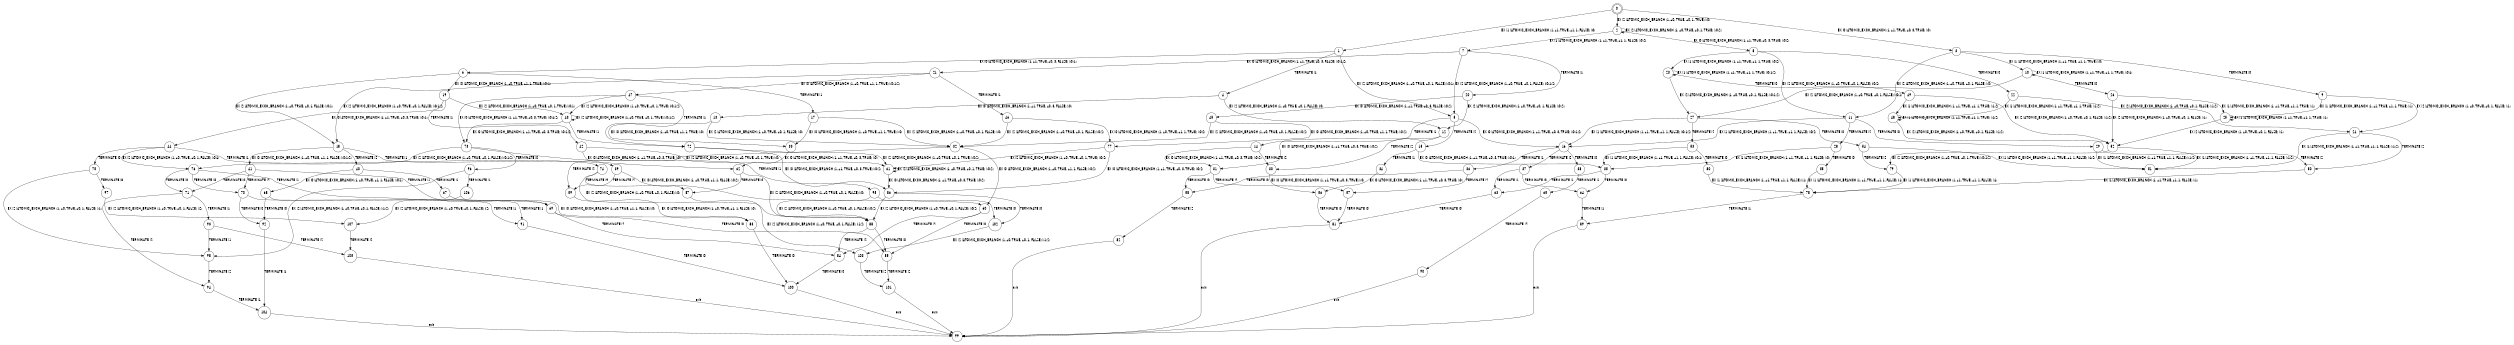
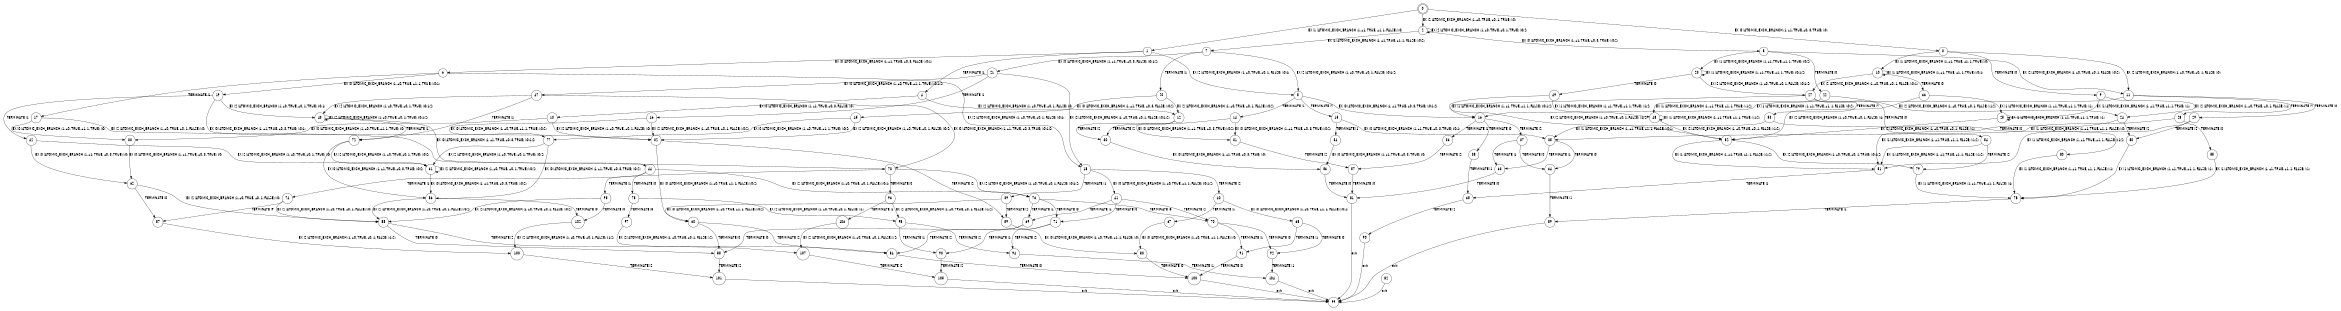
(2113, 95) -> (1924, 95)
none -> (1675, 184)
(1187, 193) -> none
(209, 239) -> (910, 247)
